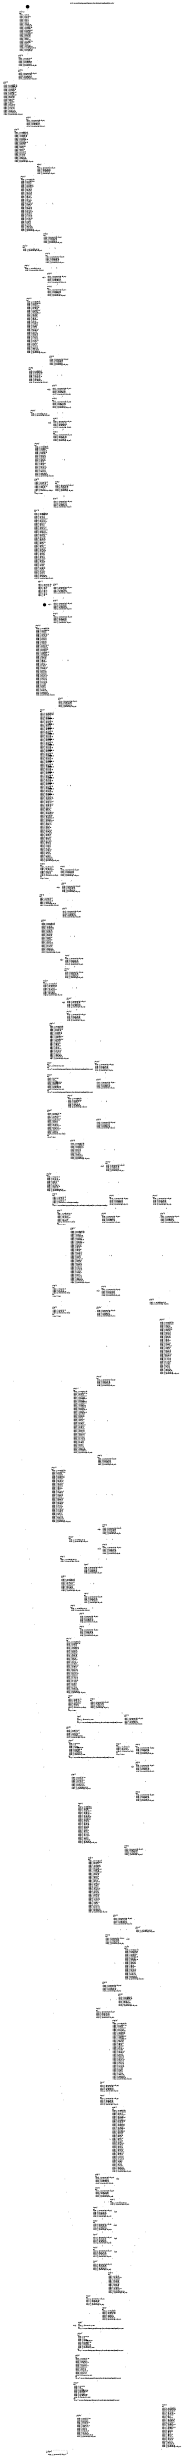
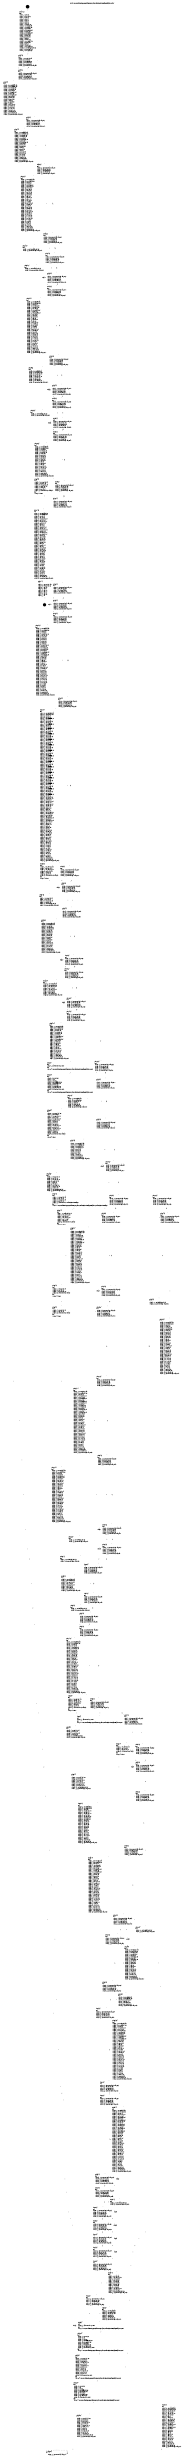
(91, 1749) -> none
